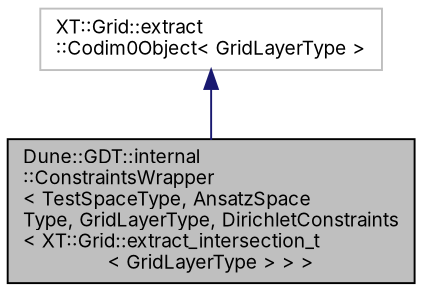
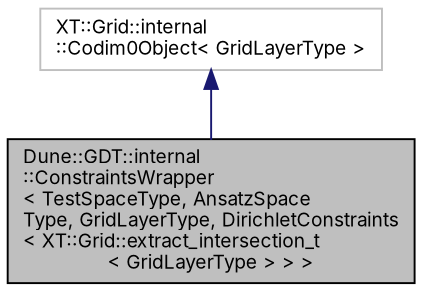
(211, 39) -> (211, 39)
